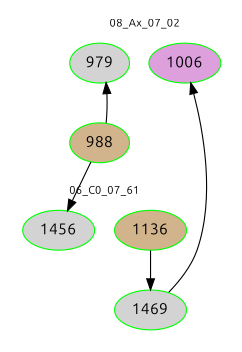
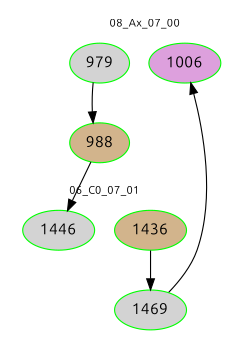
(145, 24) -> (145, 24)
(107, 108) -> (92, 97)
(105, 191) -> (105, 191)
(59, 230) -> (59, 230)
(151, 230) -> (151, 230)
